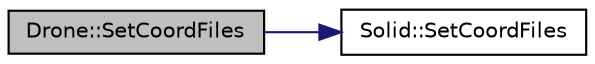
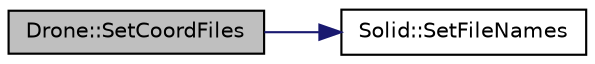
(464, 32) -> (464, 32)
